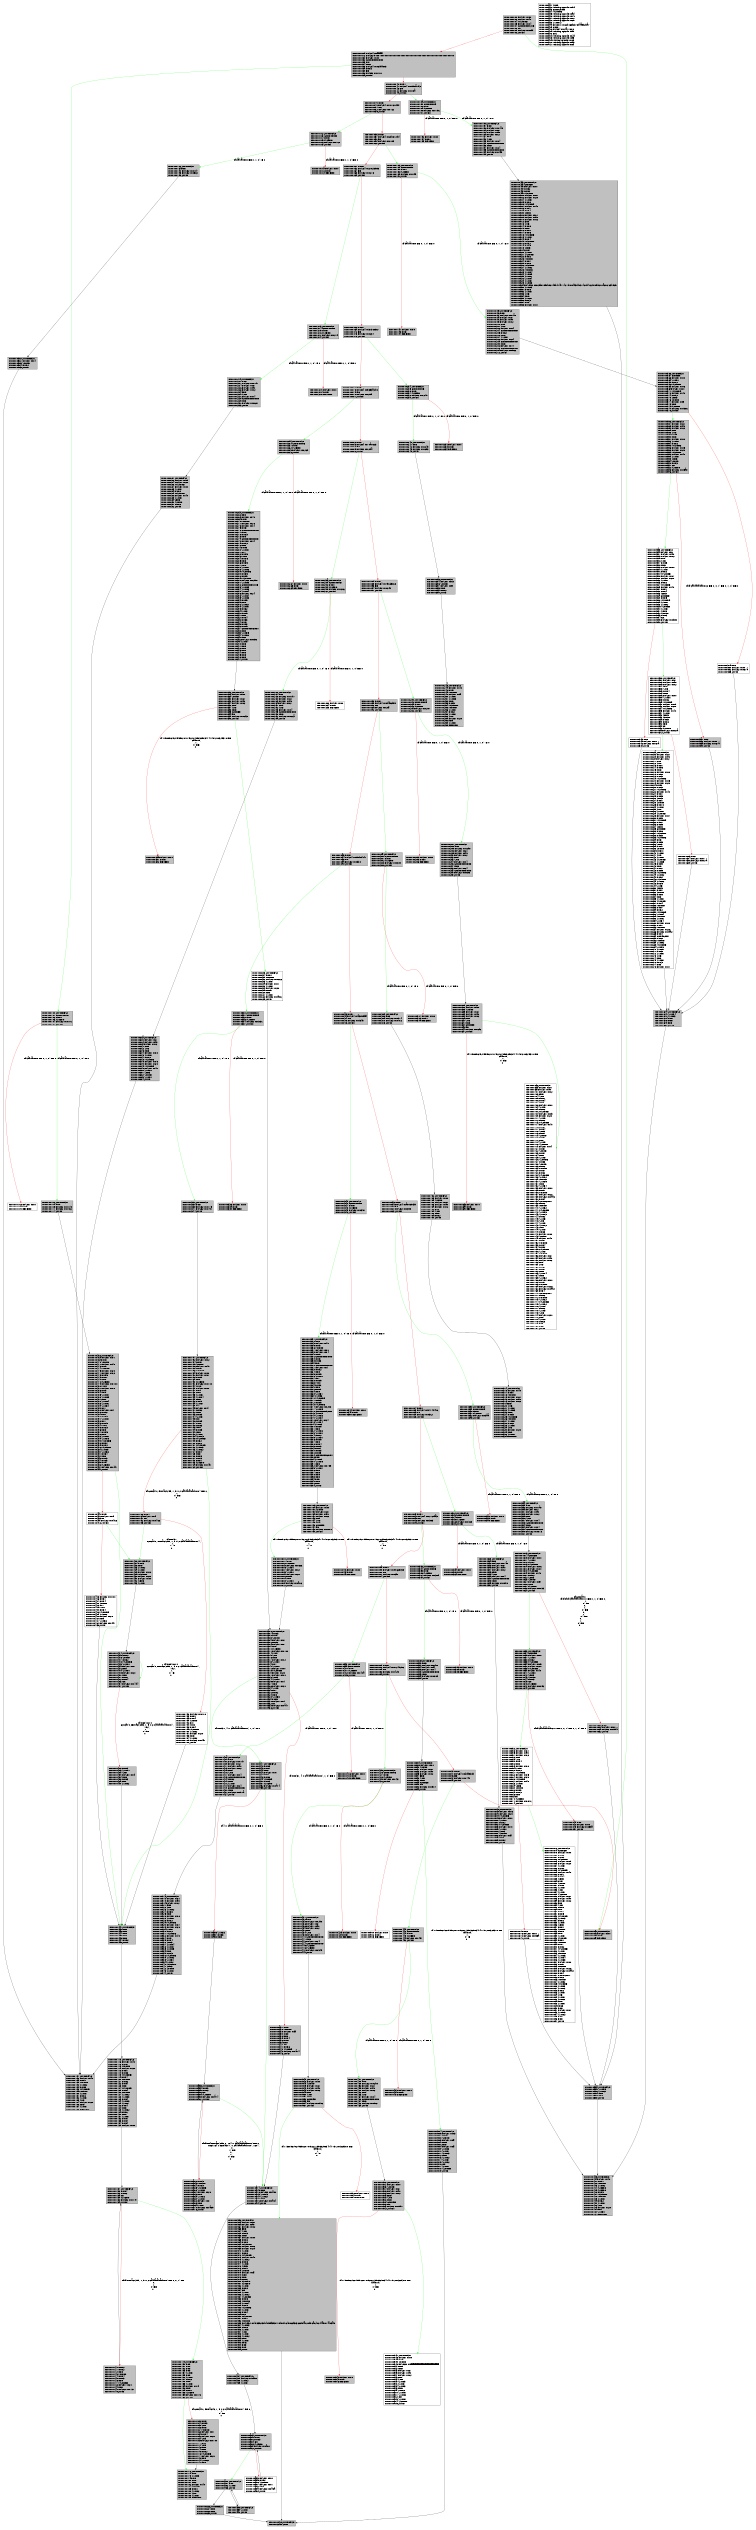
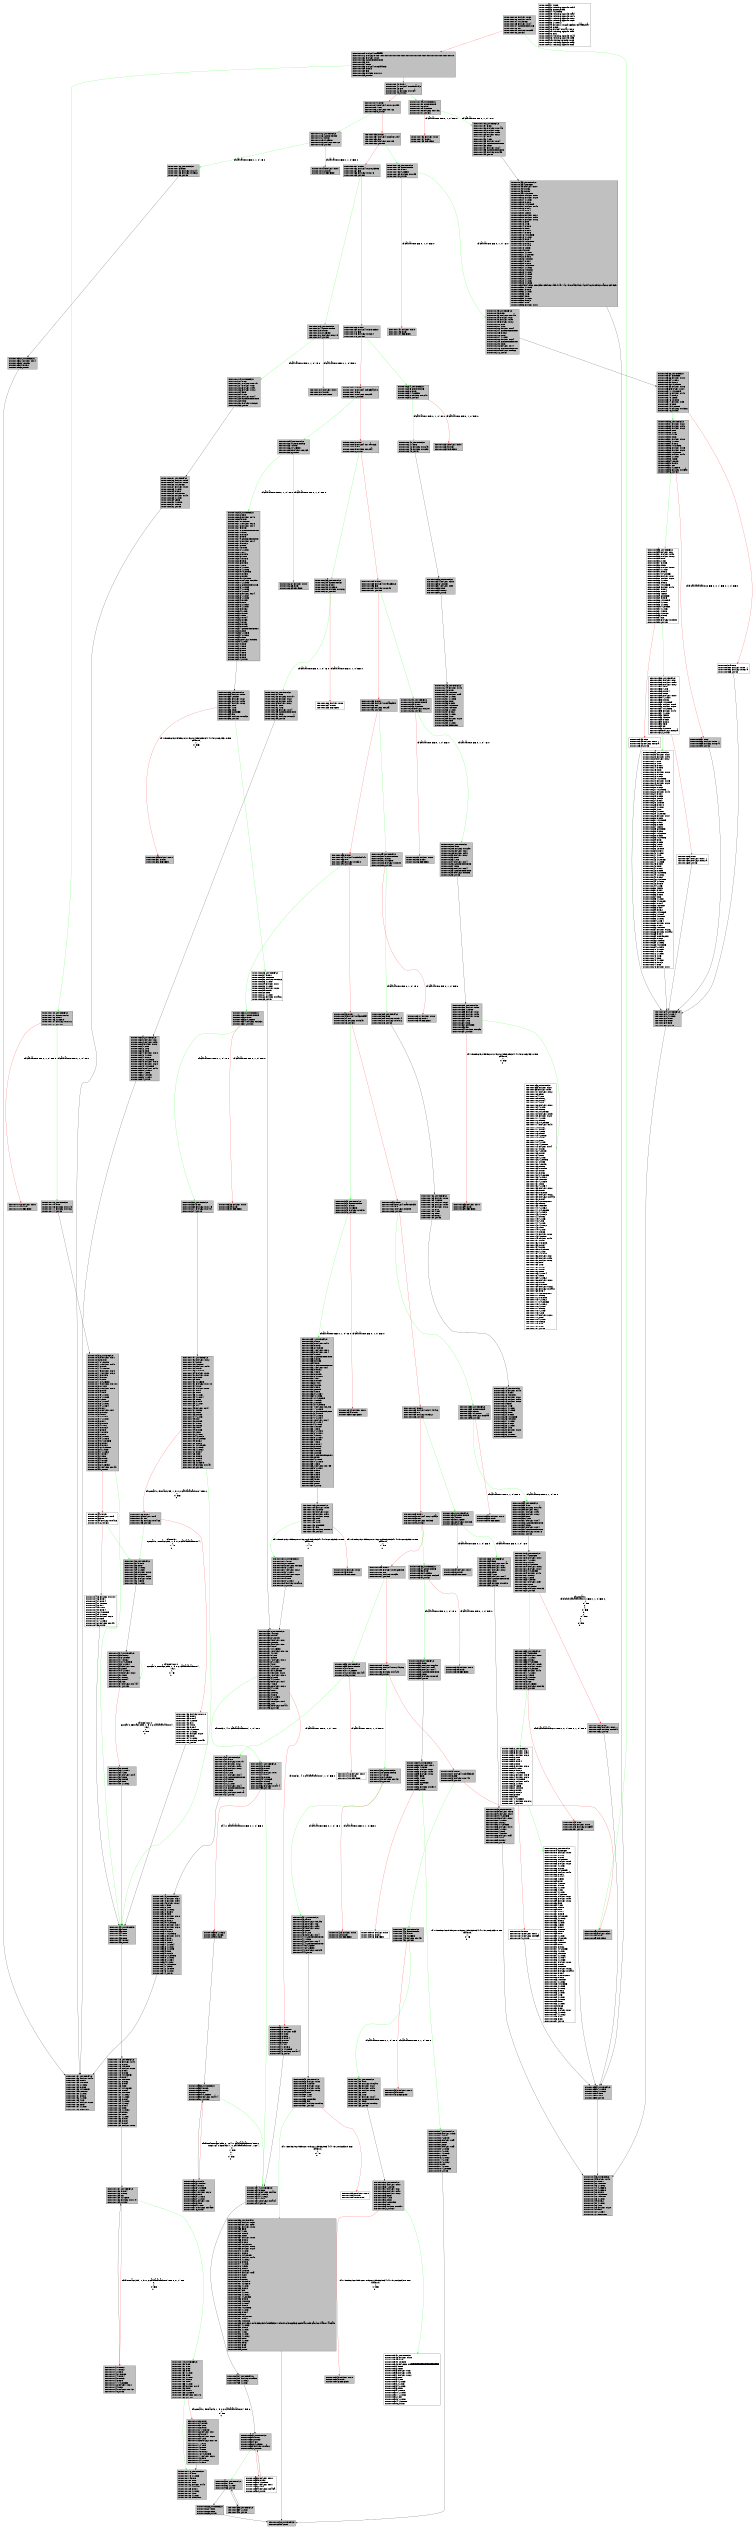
(22, 1207) -> (22, 1207)
(351, 1776) -> (351, 1776)
